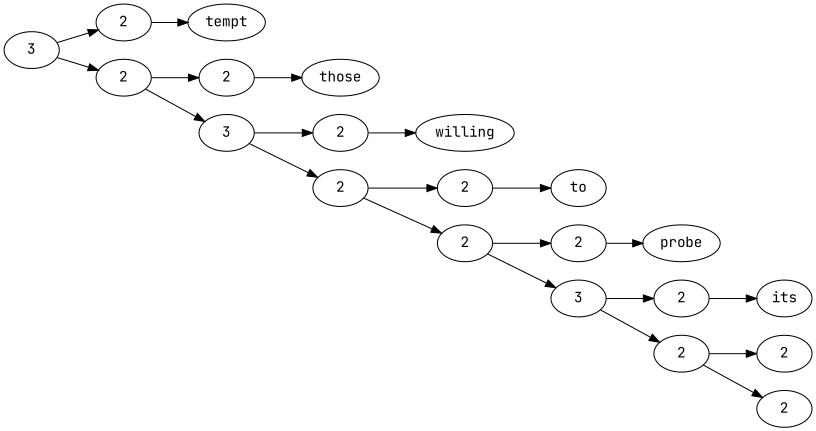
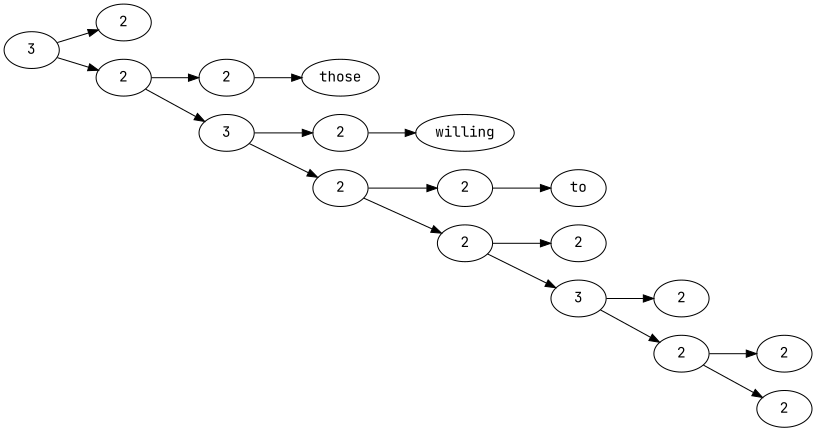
(227, 22) -> none
(681, 243) -> none
(784, 298) -> none
